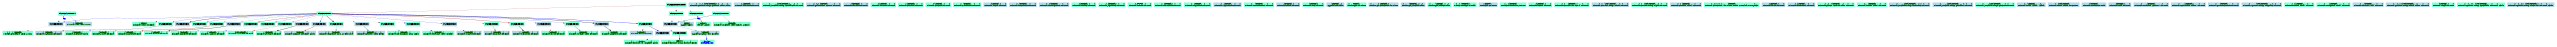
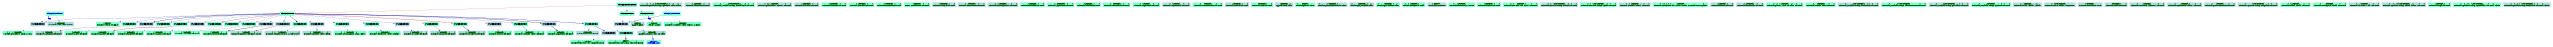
(967, 5) -> (917, 5)
(1140, 5) -> (1088, 5)
none -> (1904, 5)
(1995, 5) -> (1991, 5)
(77, 33) -> none
(156, 33) -> none
(241, 33) -> (187, 33)
